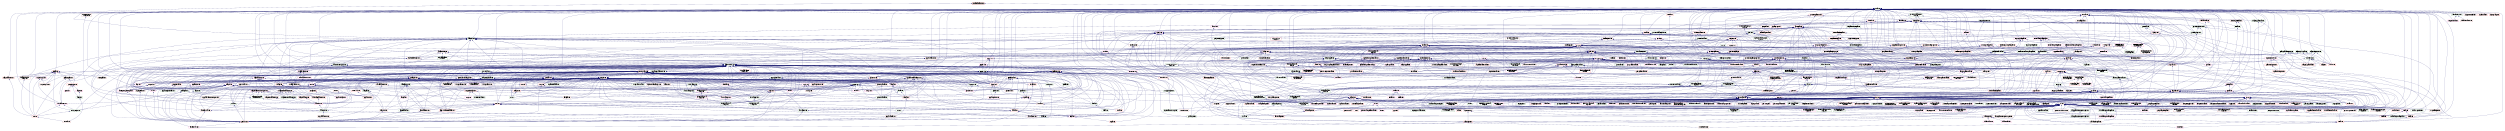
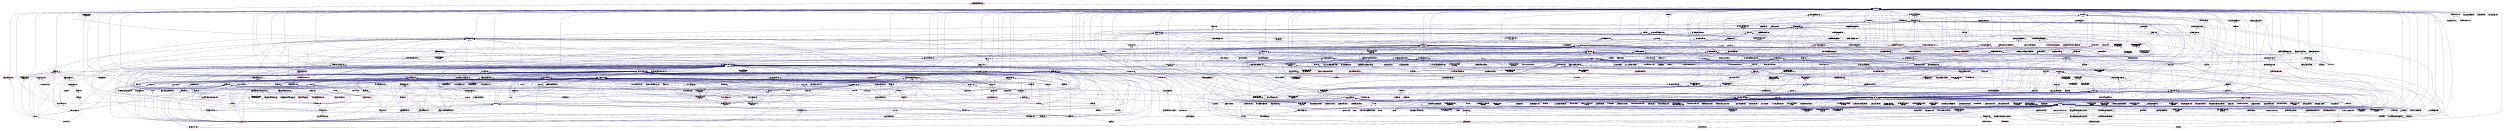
(177, 84) -> (176, 84)
